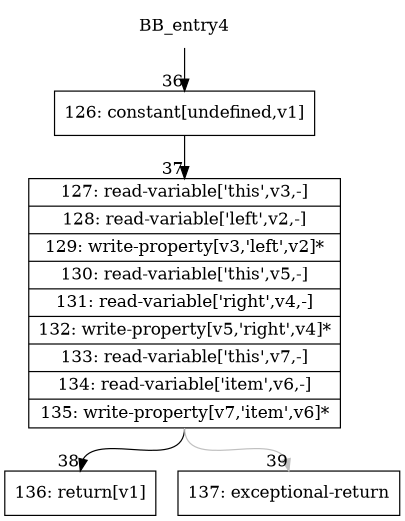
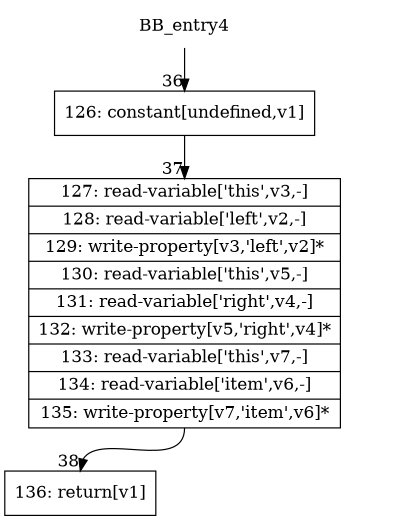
(289, 493) -> none
